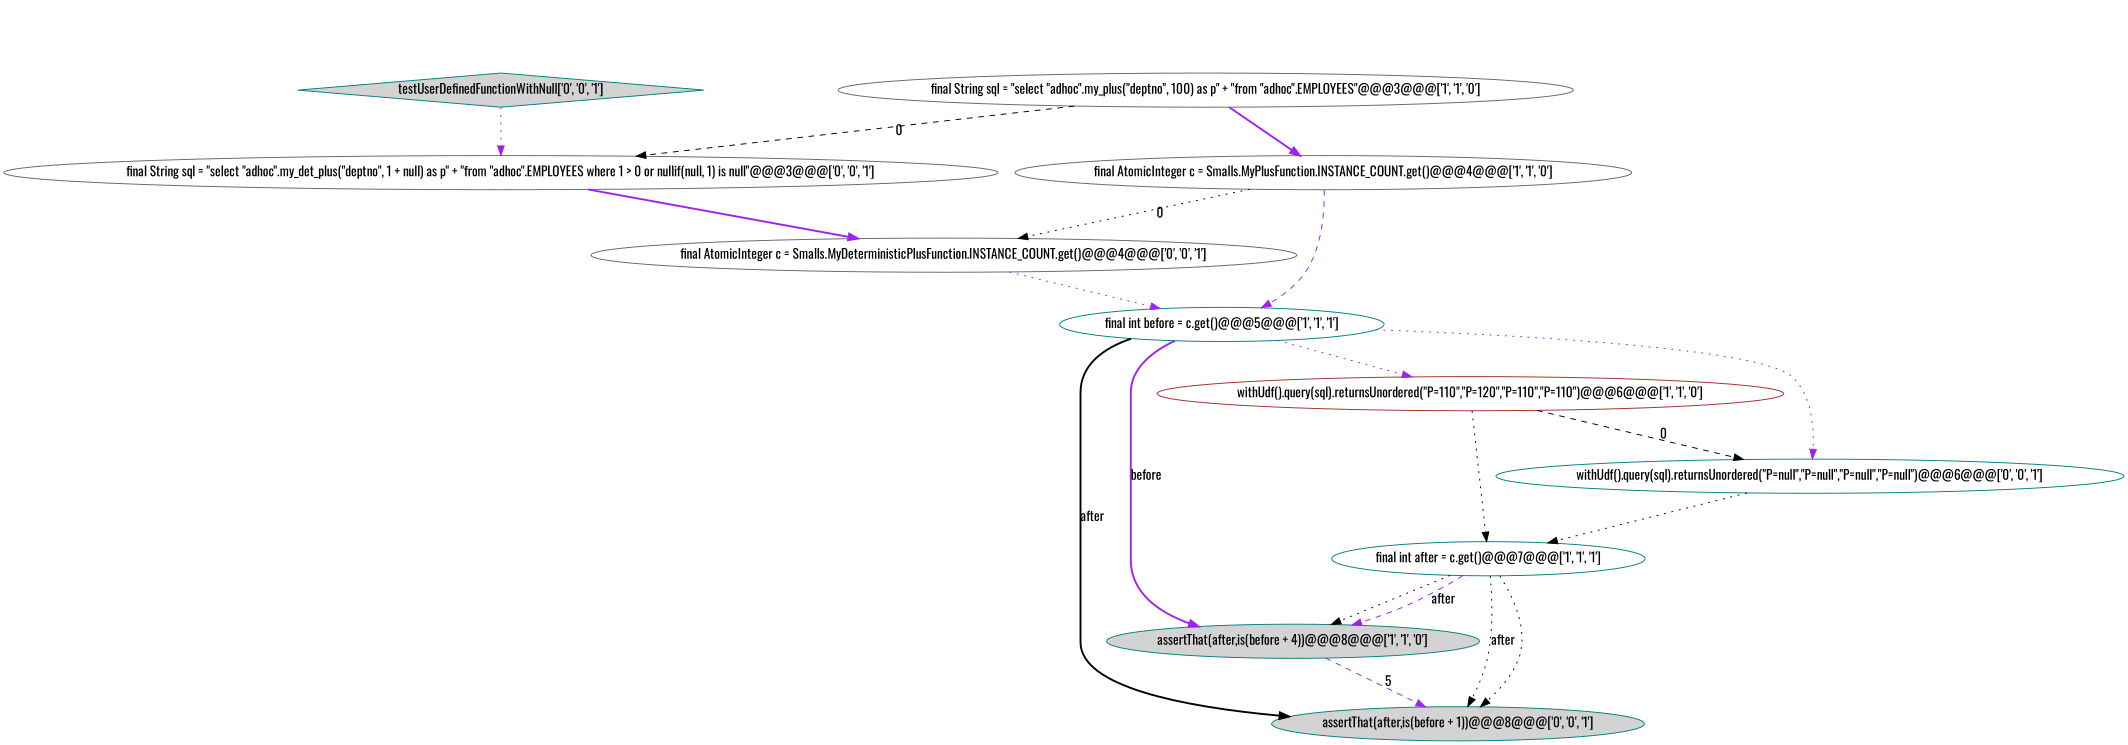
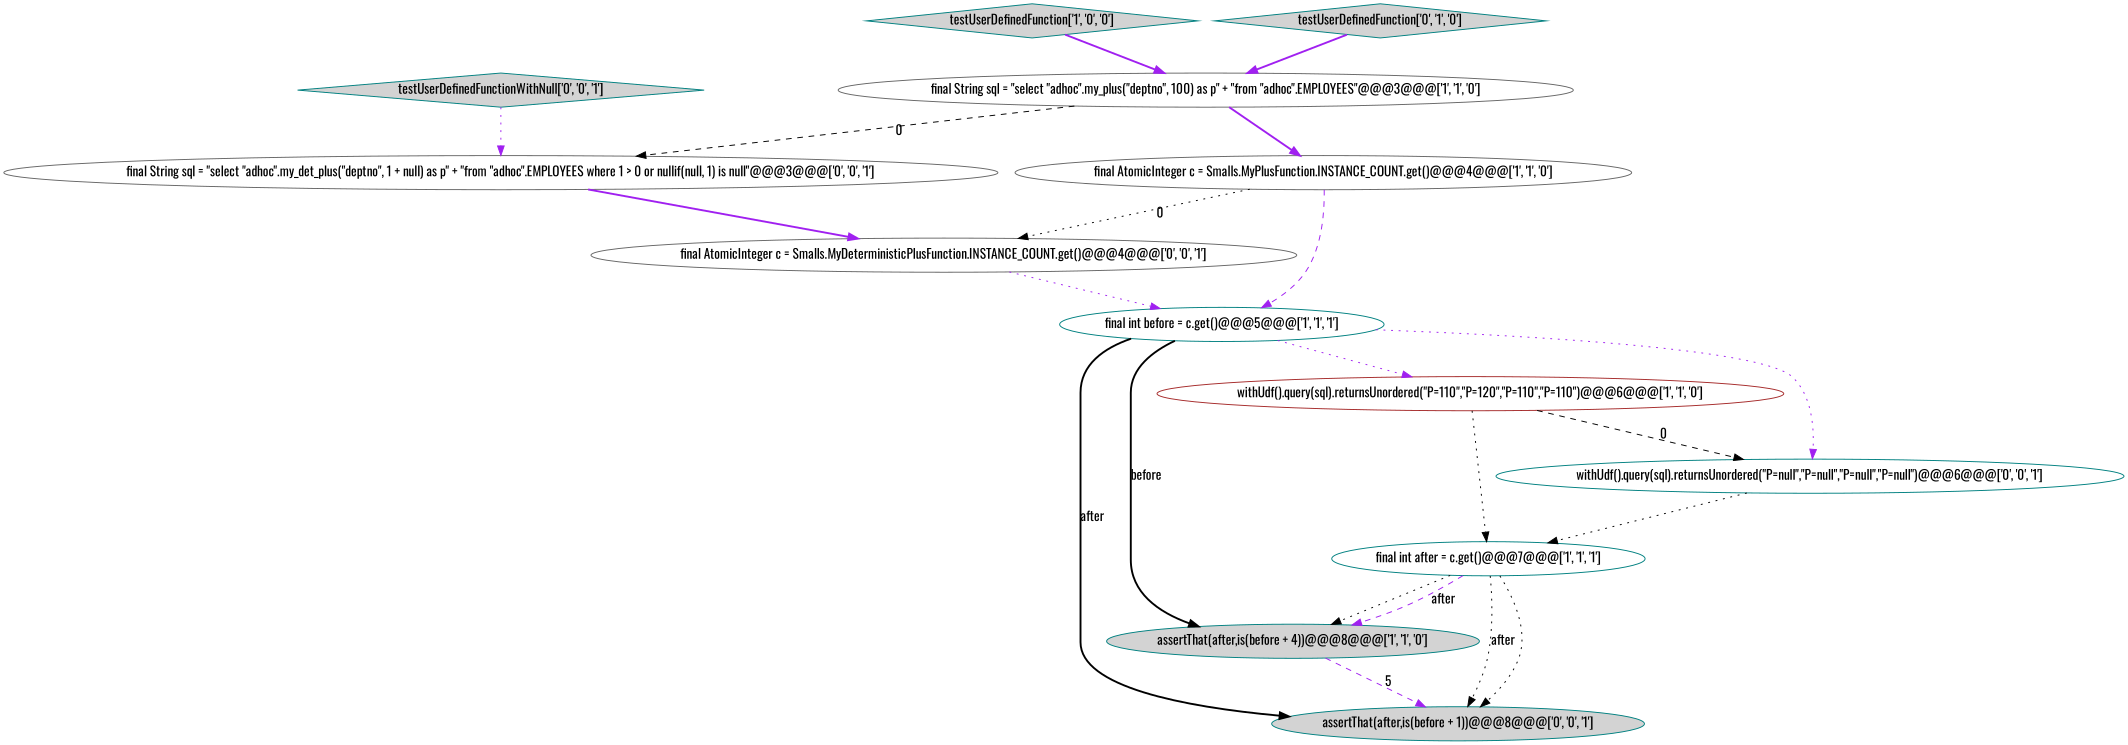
none -> (1032, 21)
none -> (1380, 21)
(1131, 487) -> (1131, 487)
